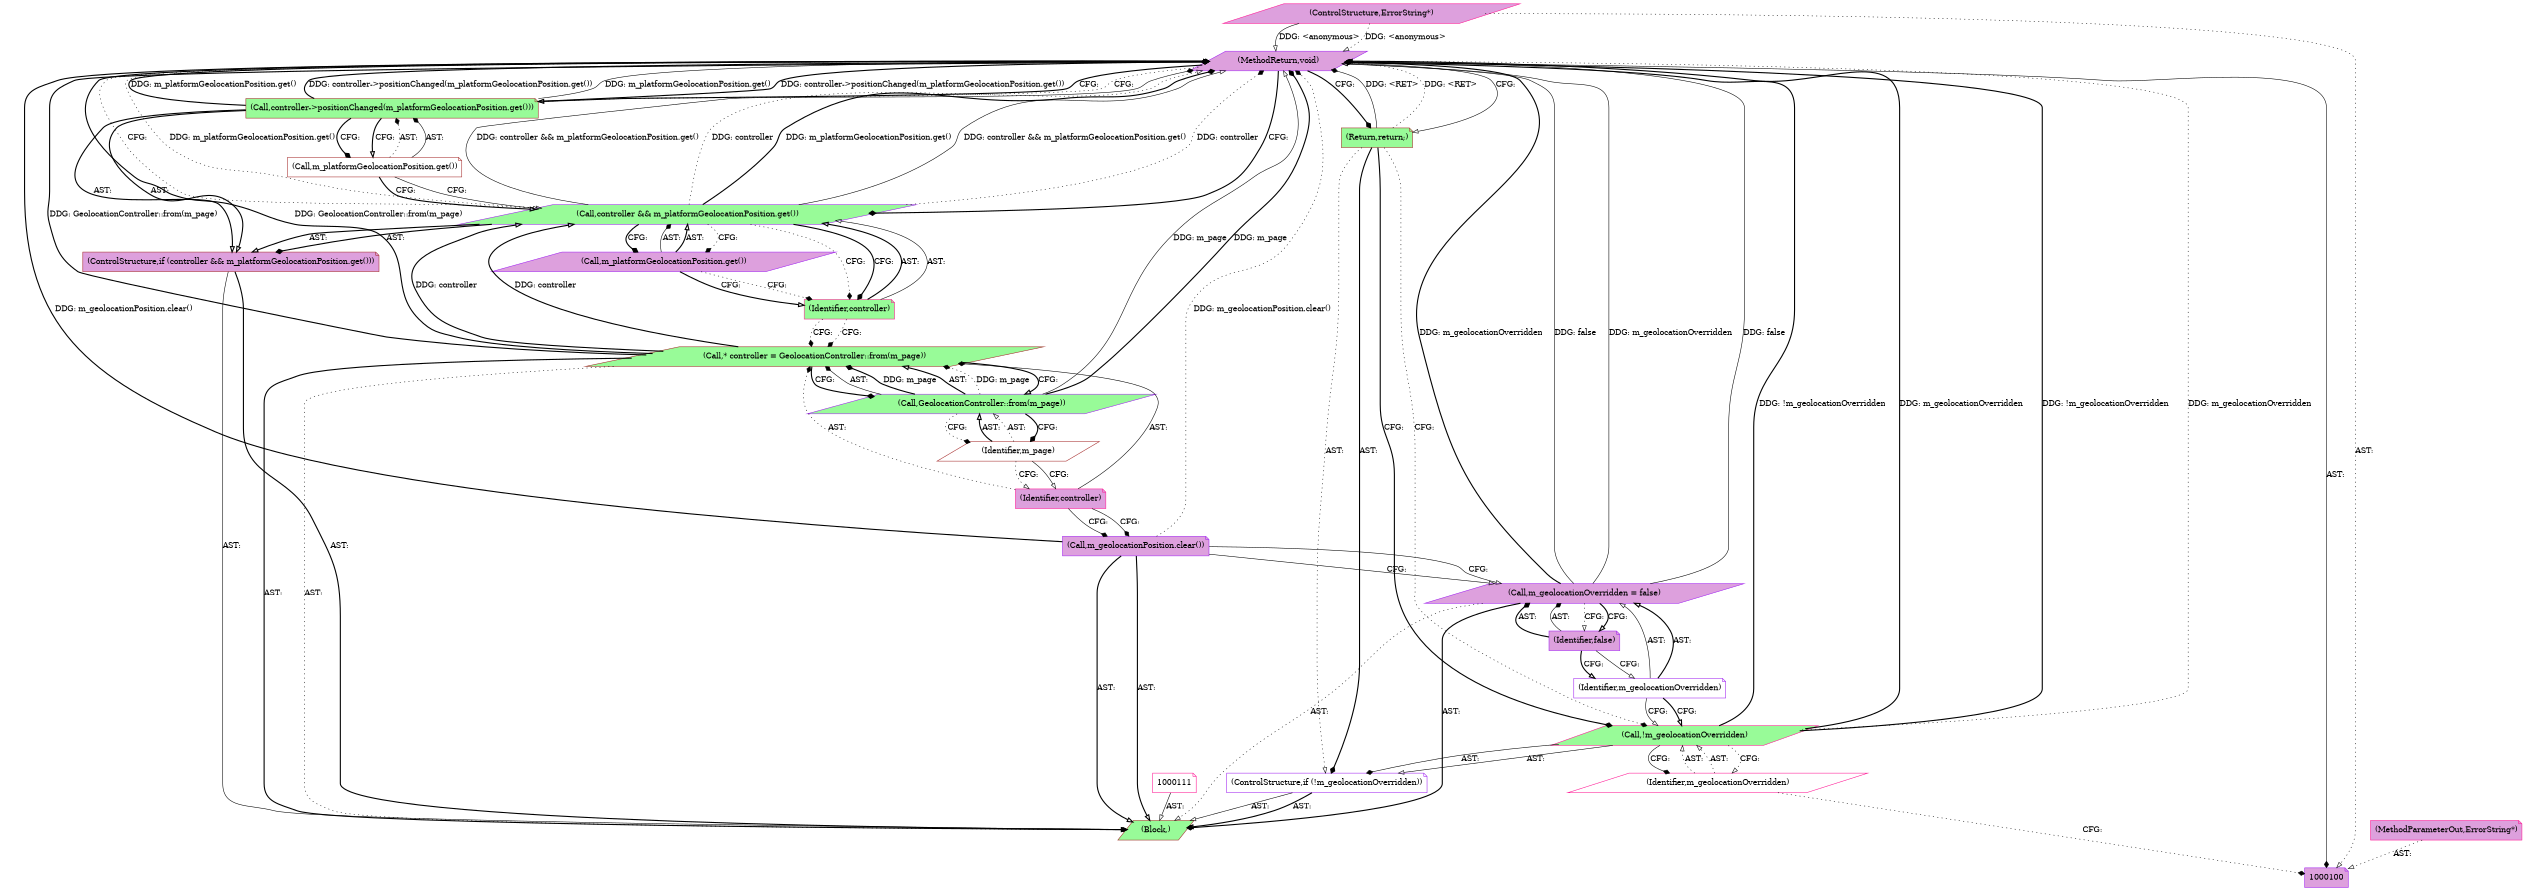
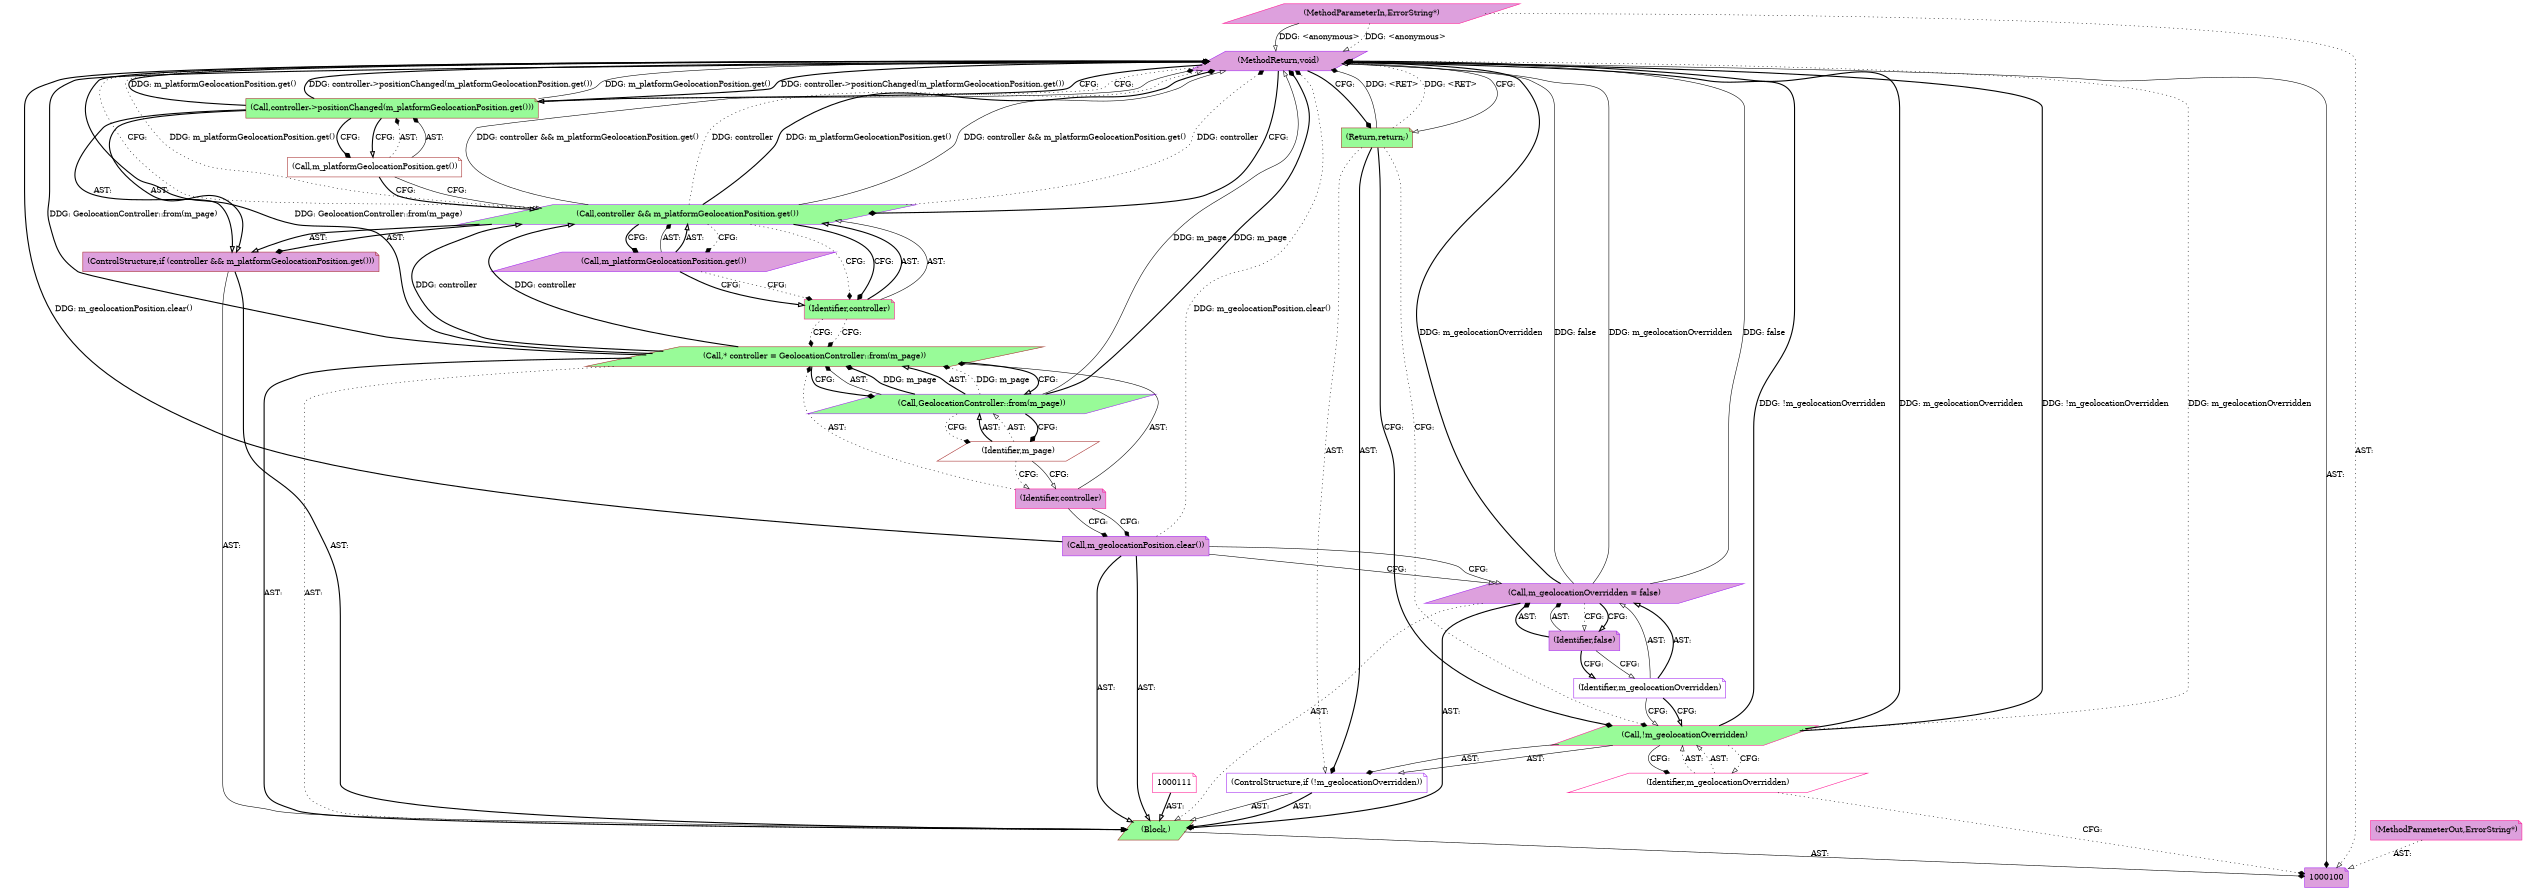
(1372, 14) -> (1372, 14)
(1166, 804) -> (1166, 804)
none -> (1741, 854)
